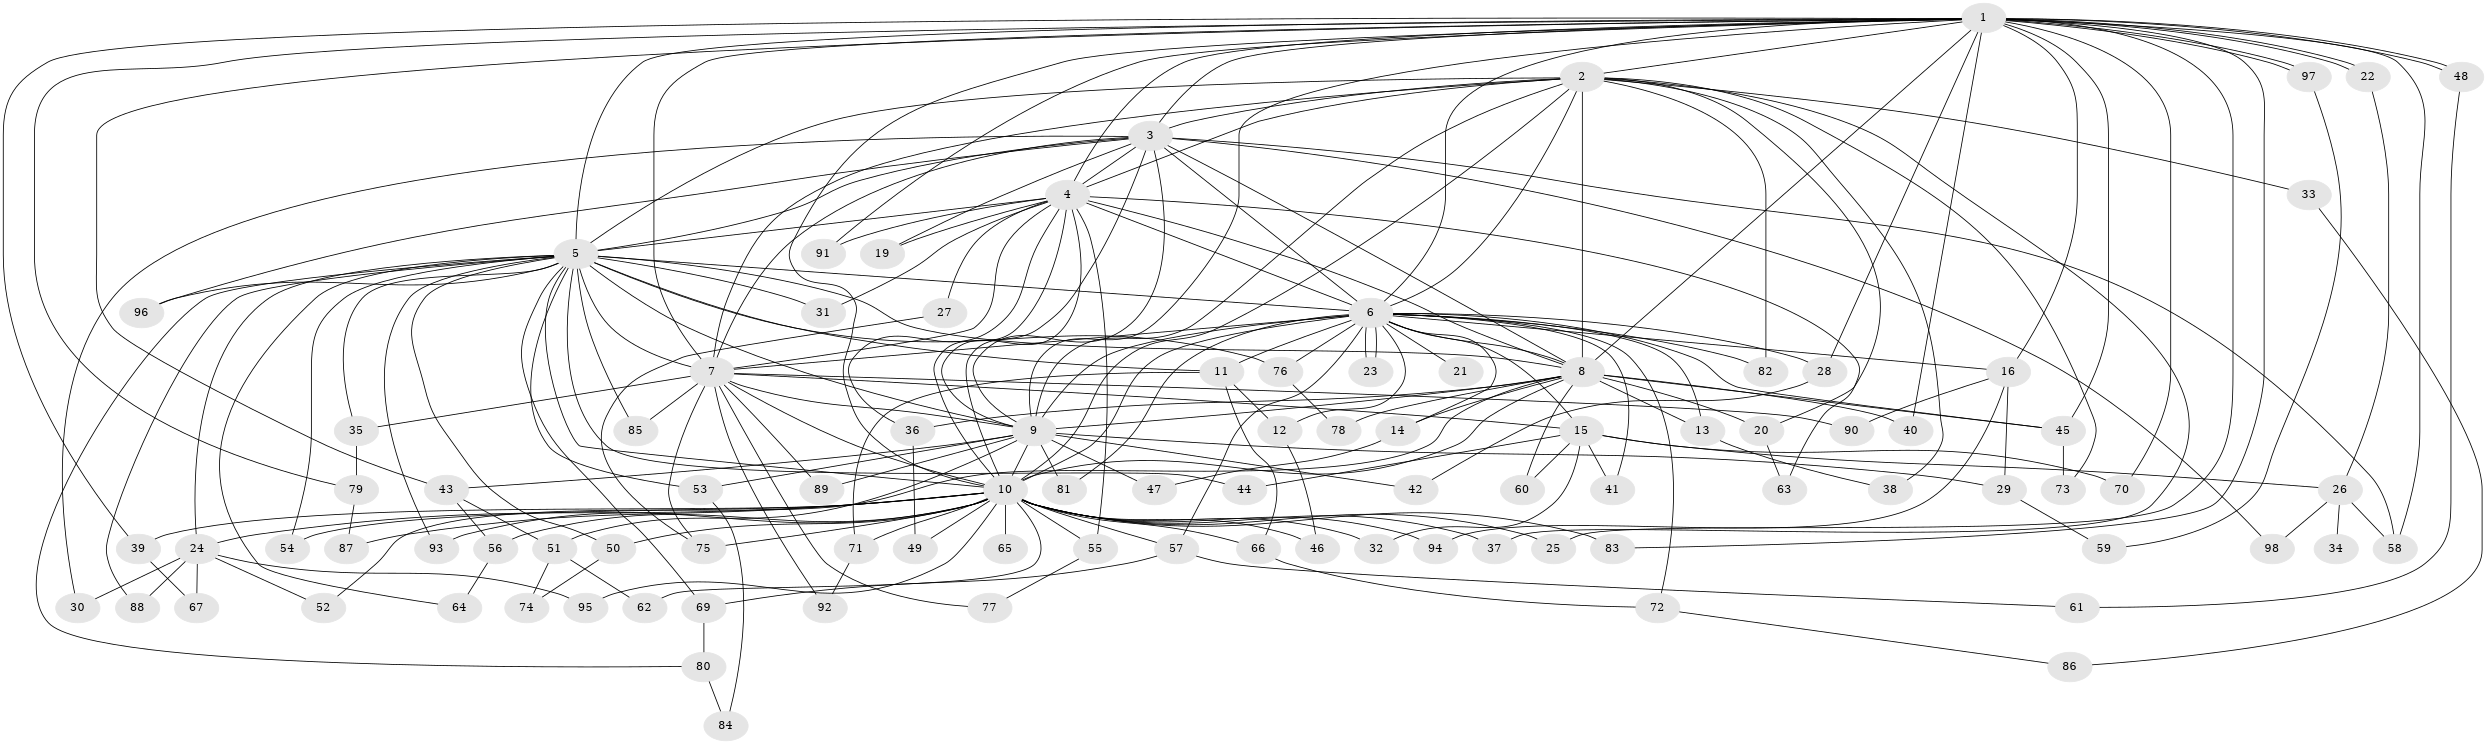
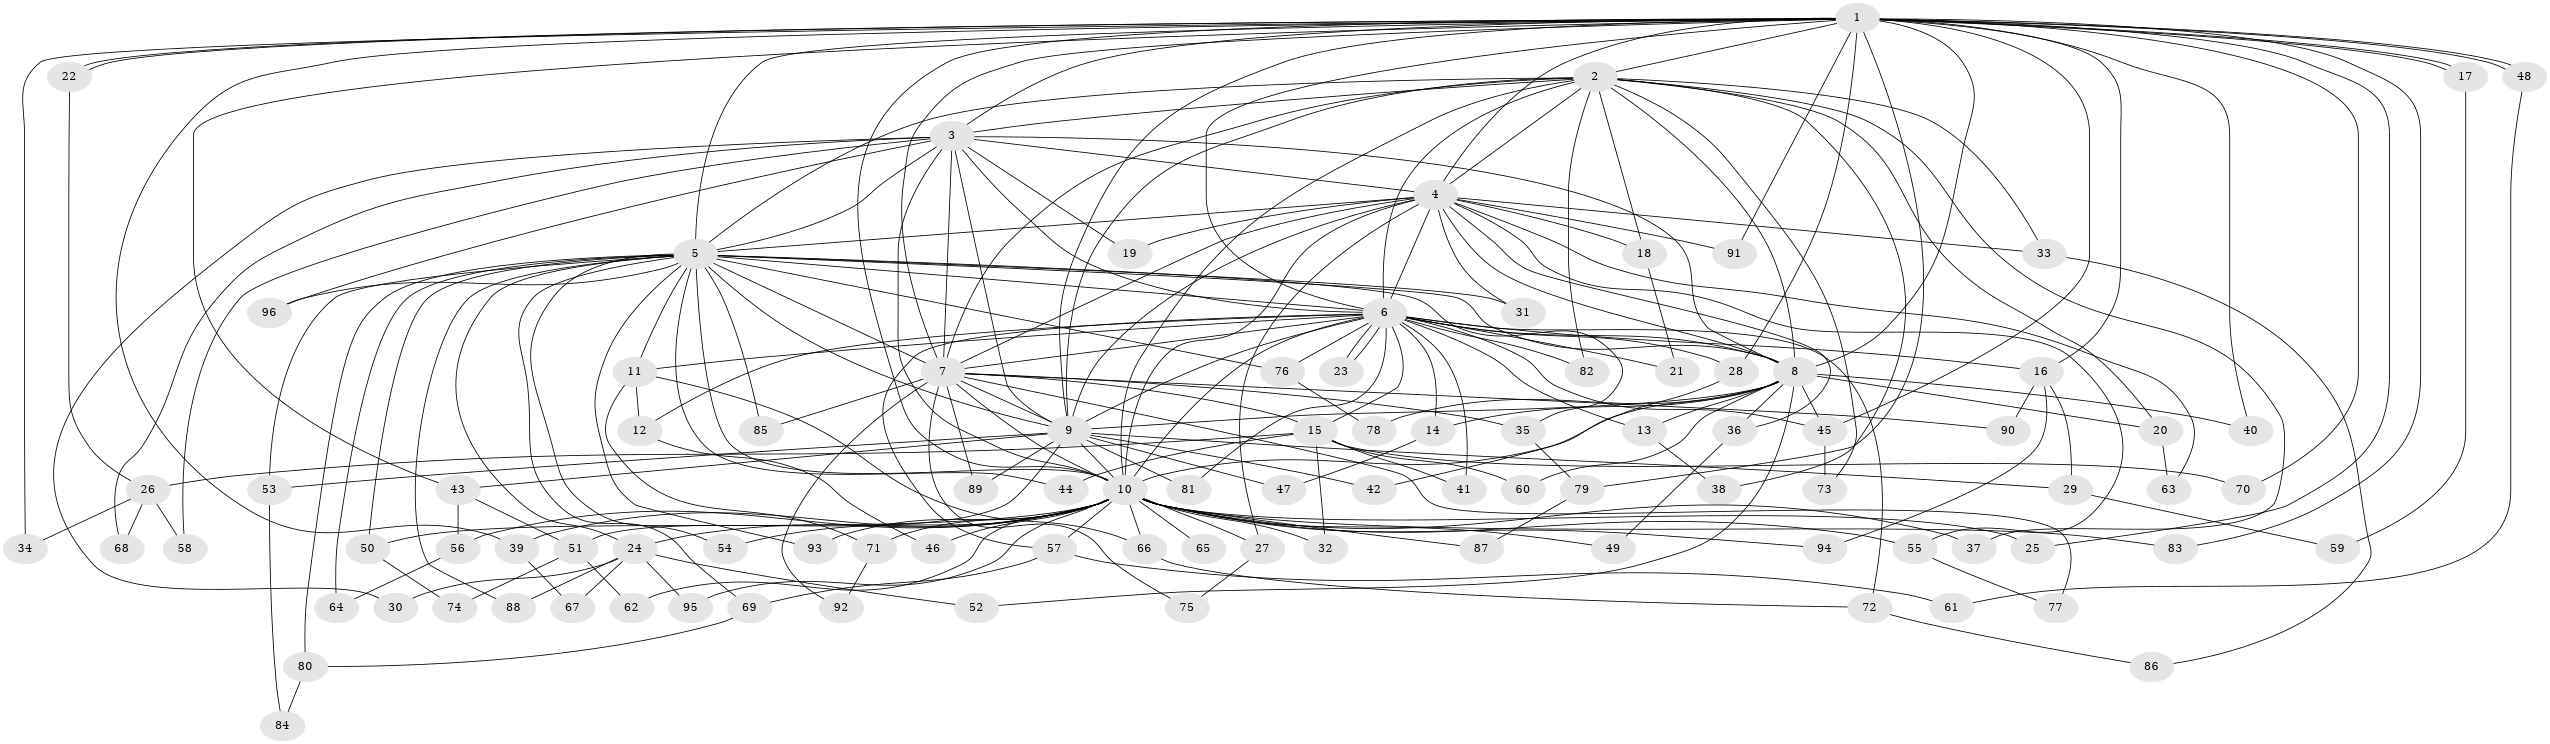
(2309, 77) -> (2466, 77)
(2421, 98) -> (130, 51)
none -> (1740, 225)
none -> (1645, 254)
(844, 528) -> (1200, 520)
(2272, 549) -> (122, 549)
